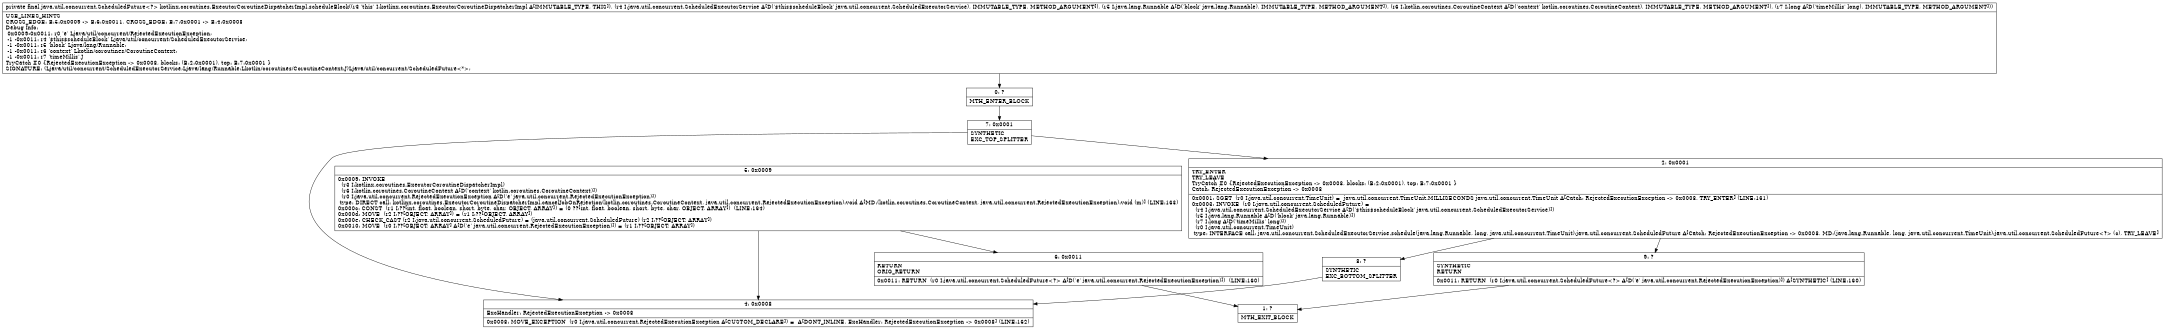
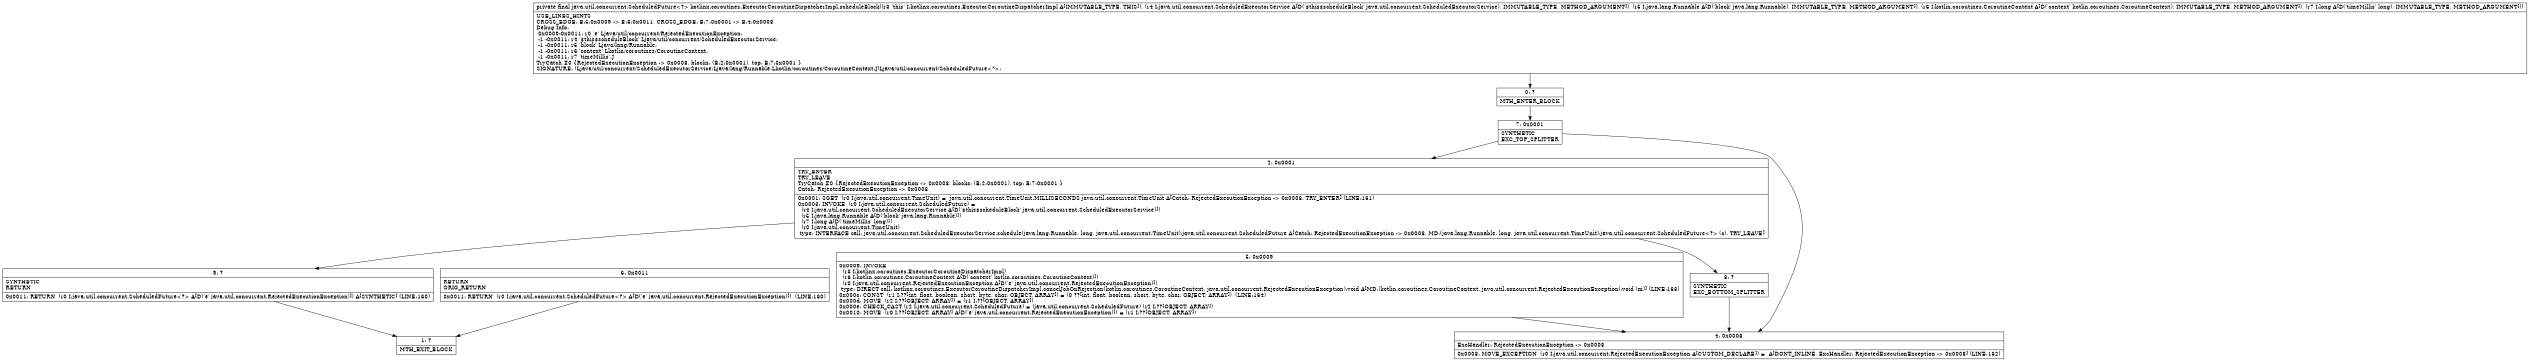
(947, 241) -> none
